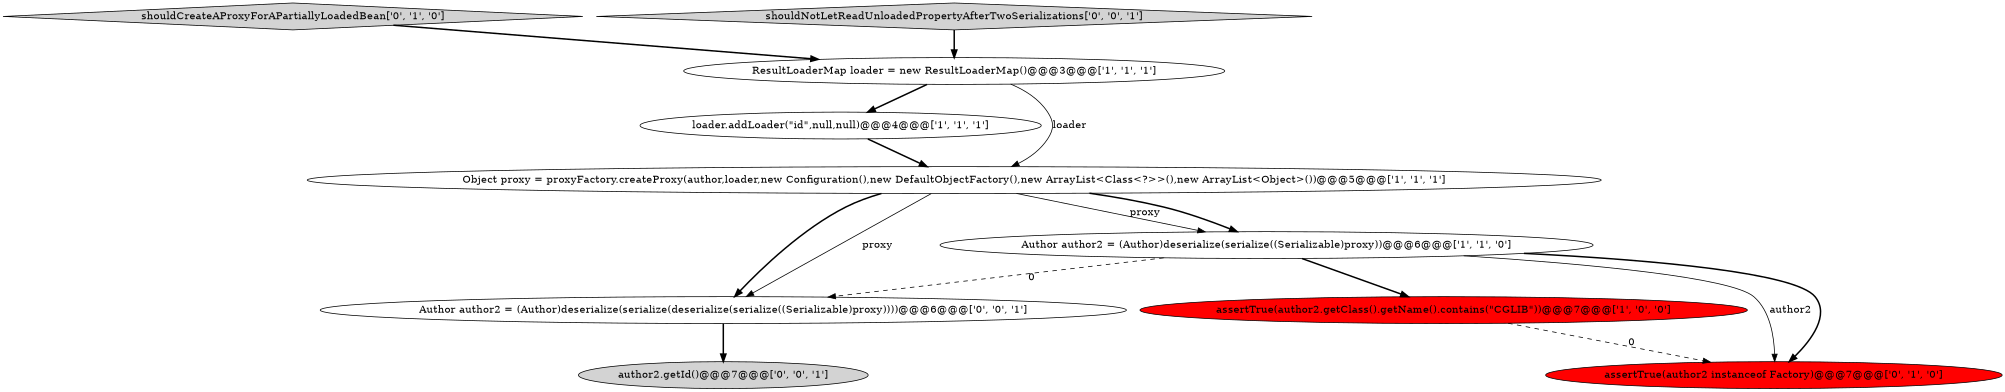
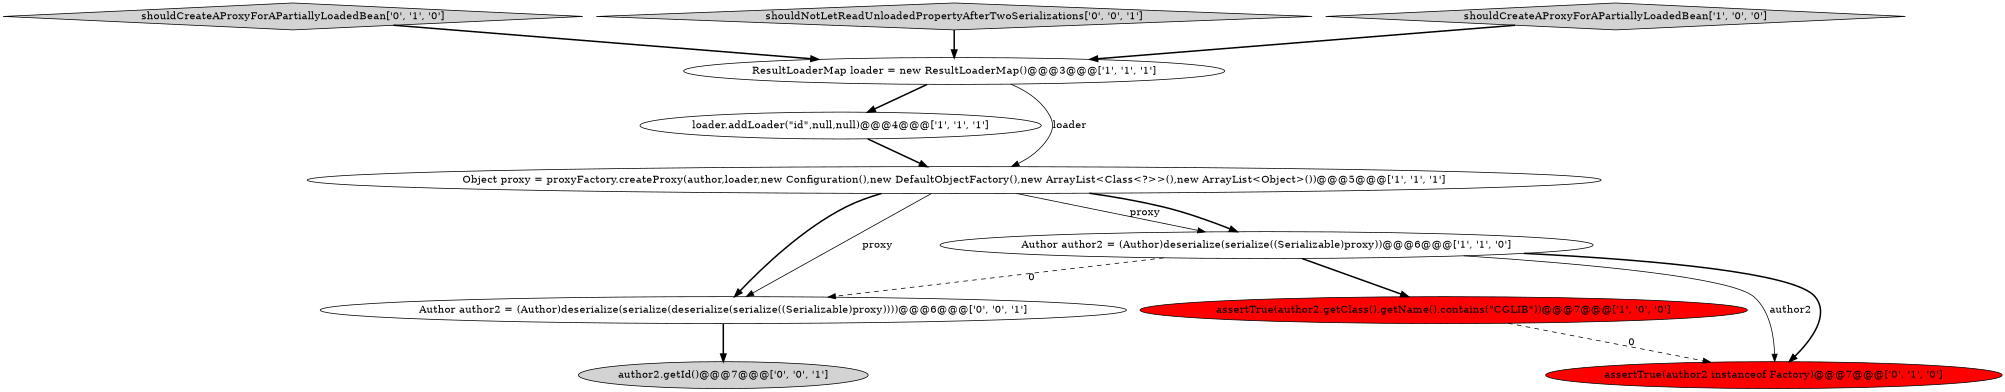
none -> (1615, 16)
